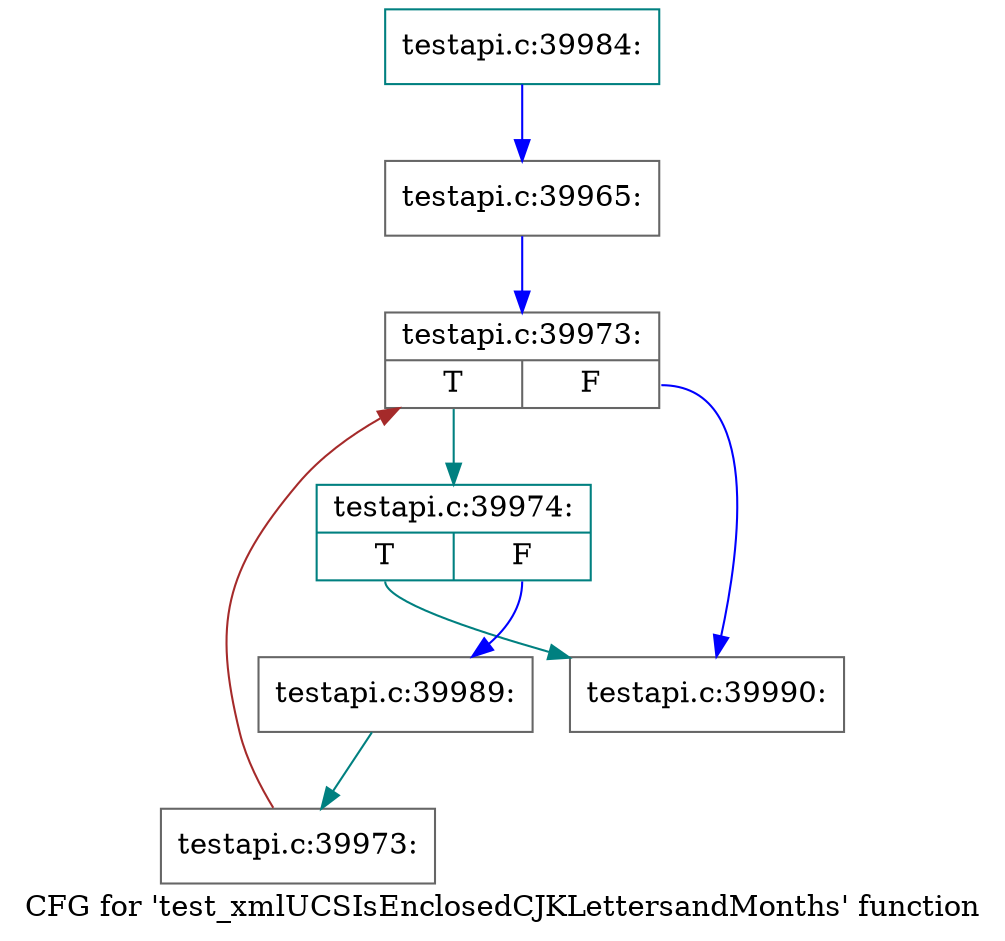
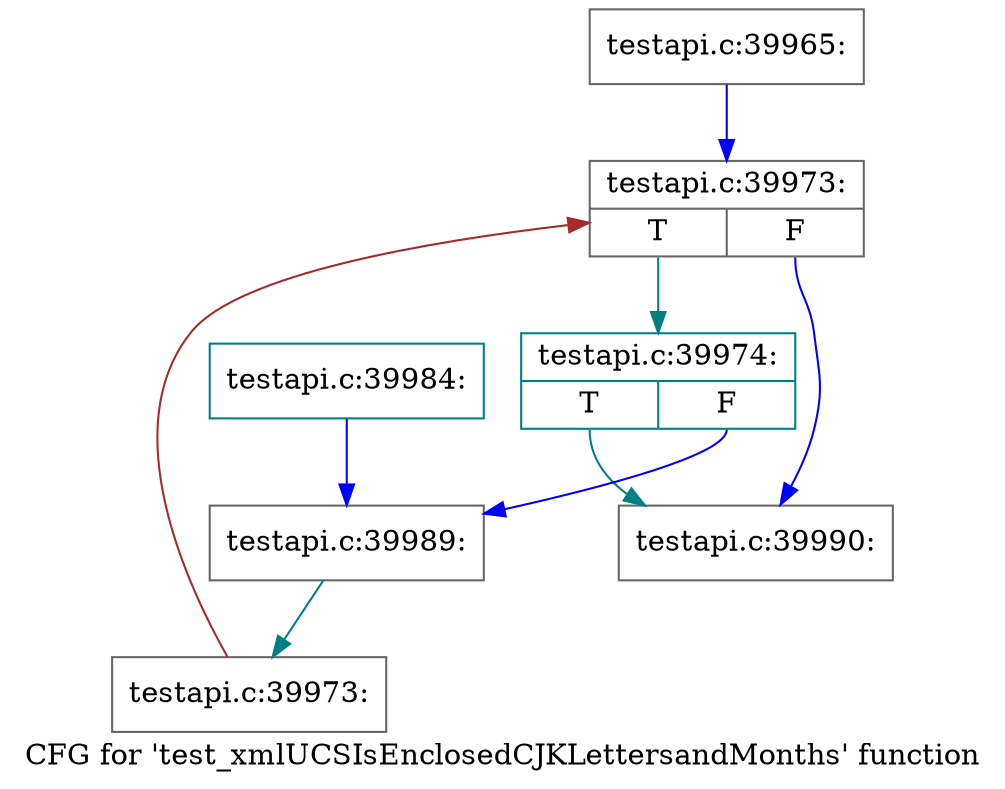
(522, 112) -> (347, 451)
